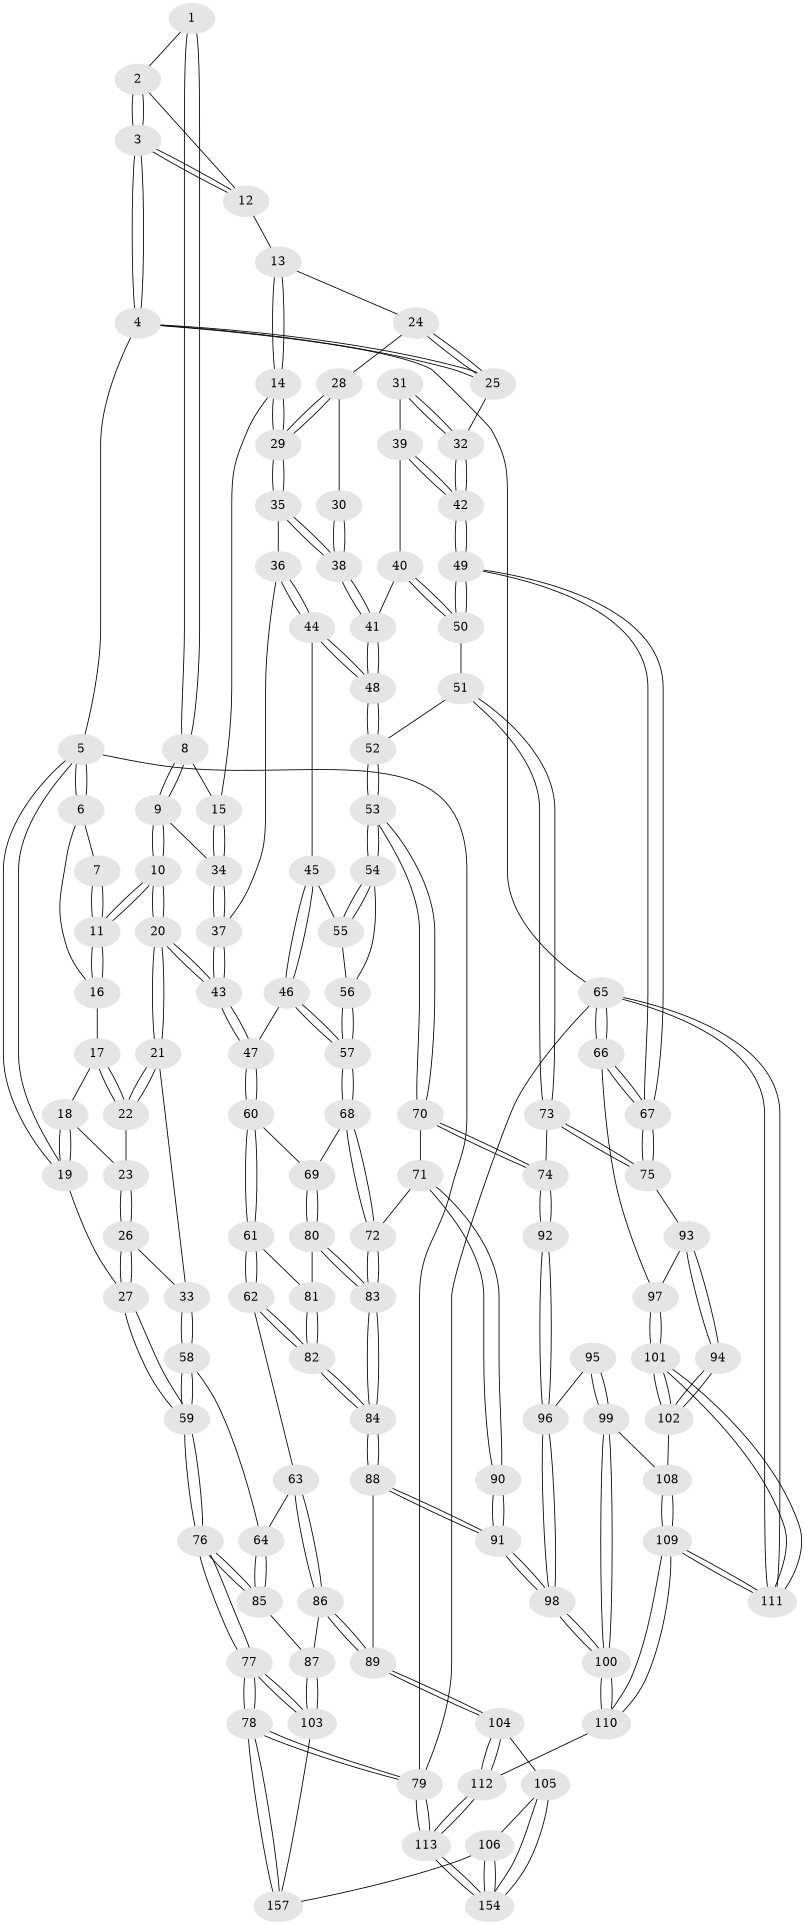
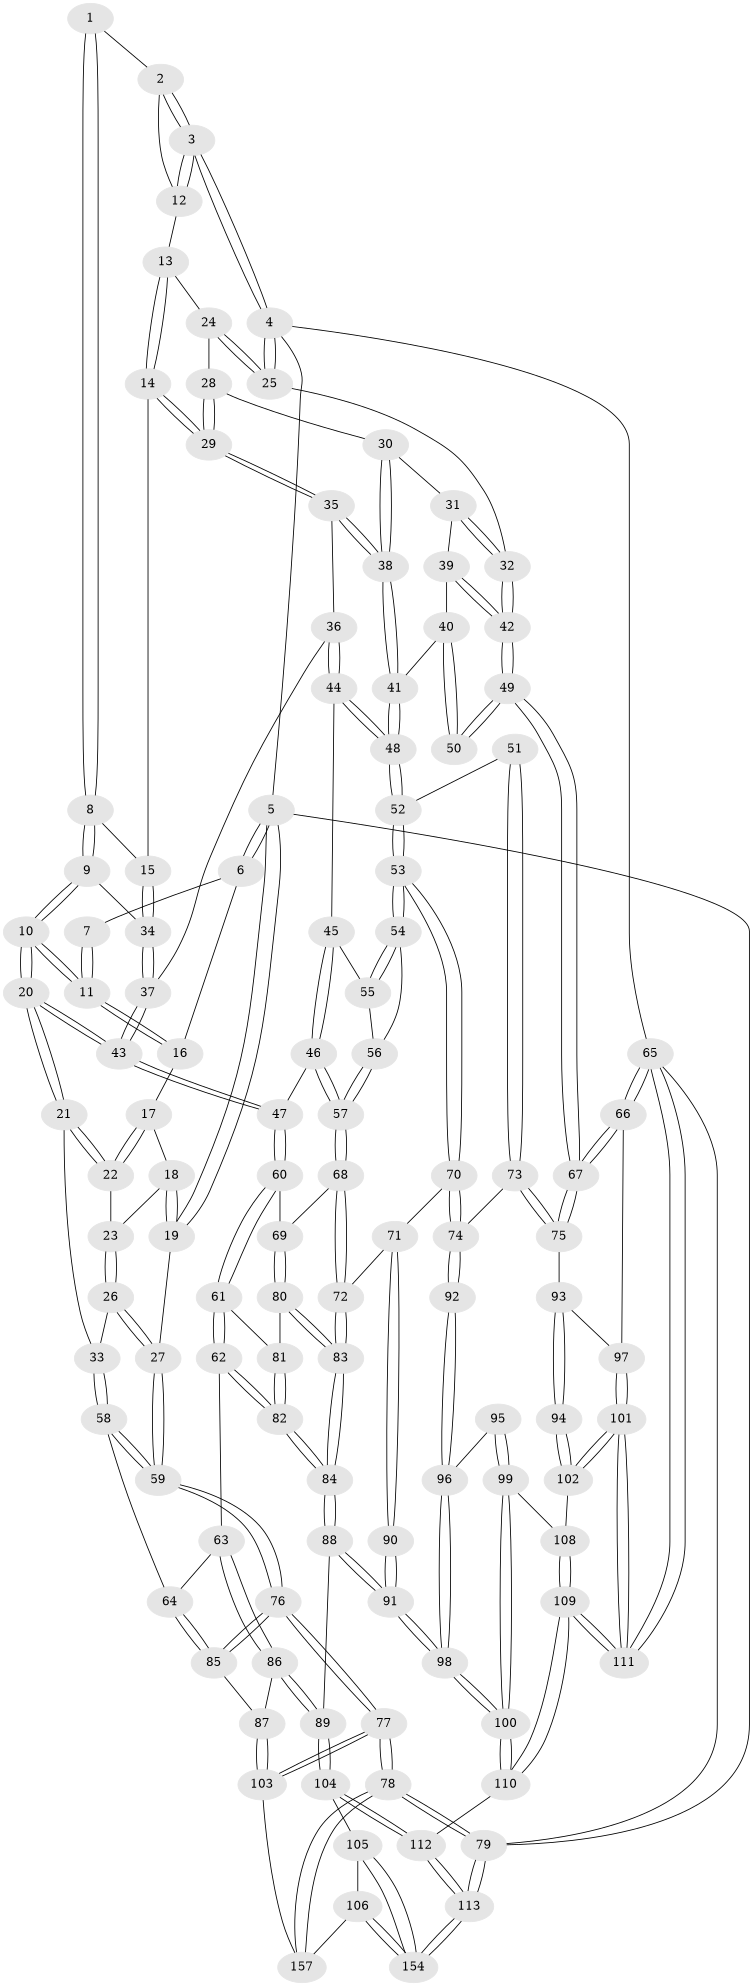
none -> (420, 475)
(461, 658) -> none
